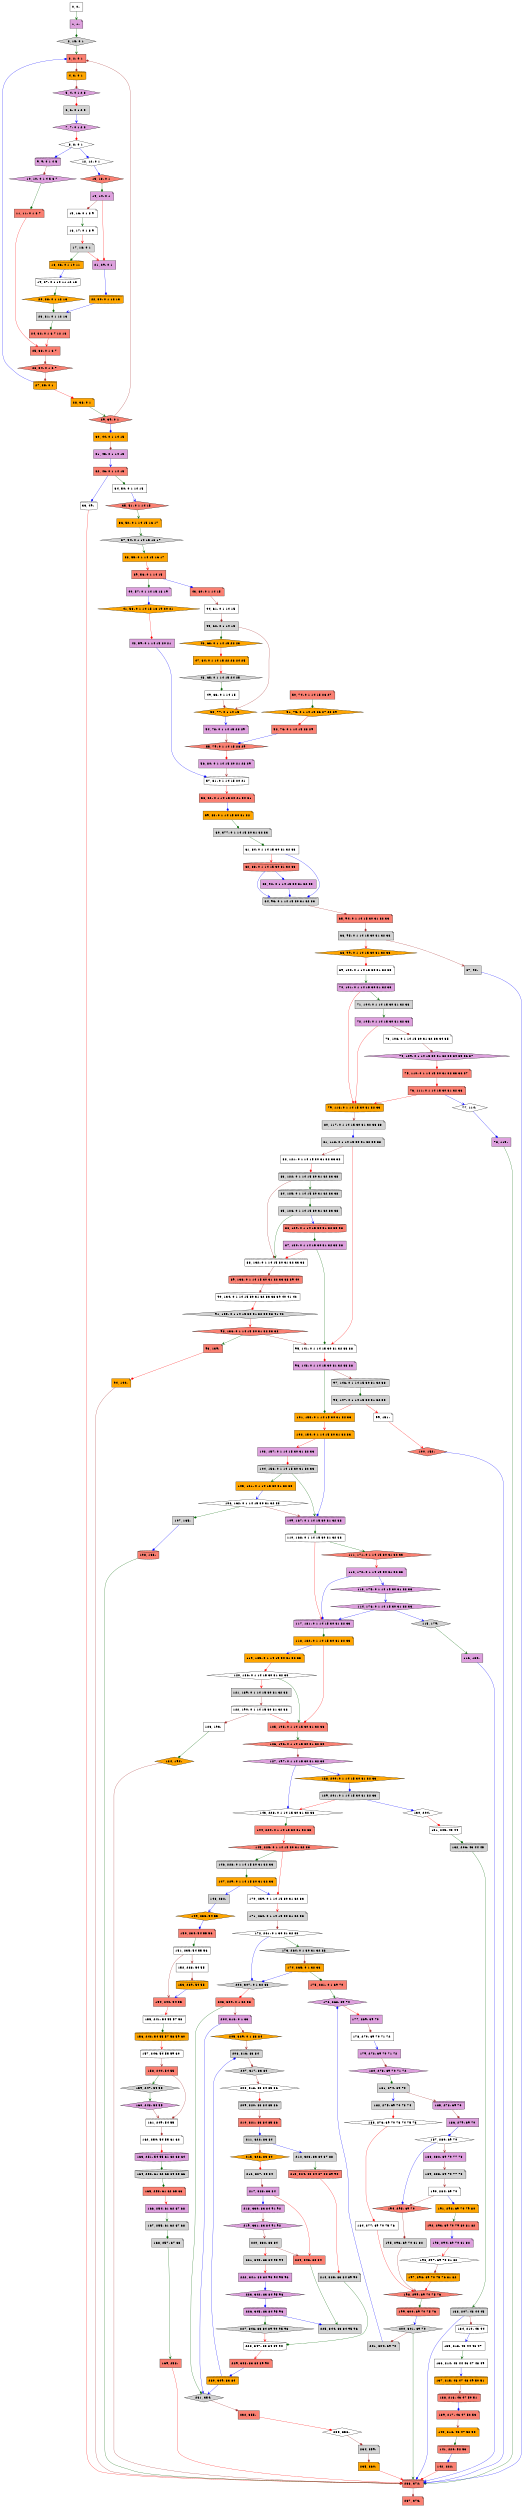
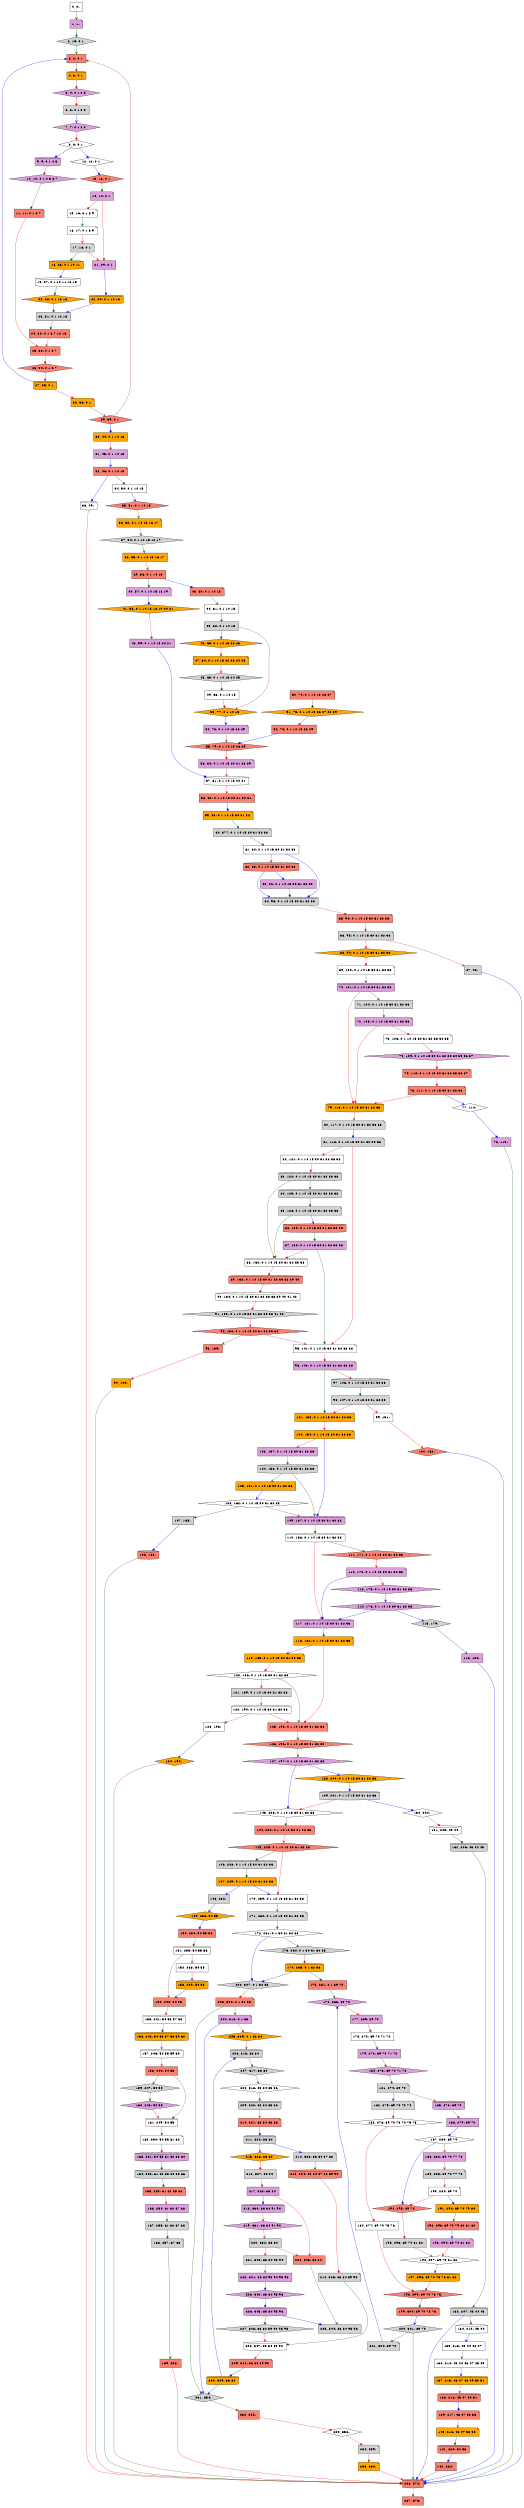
(380, 1580) -> (380, 1580)
(399, 2271) -> (422, 2251)
